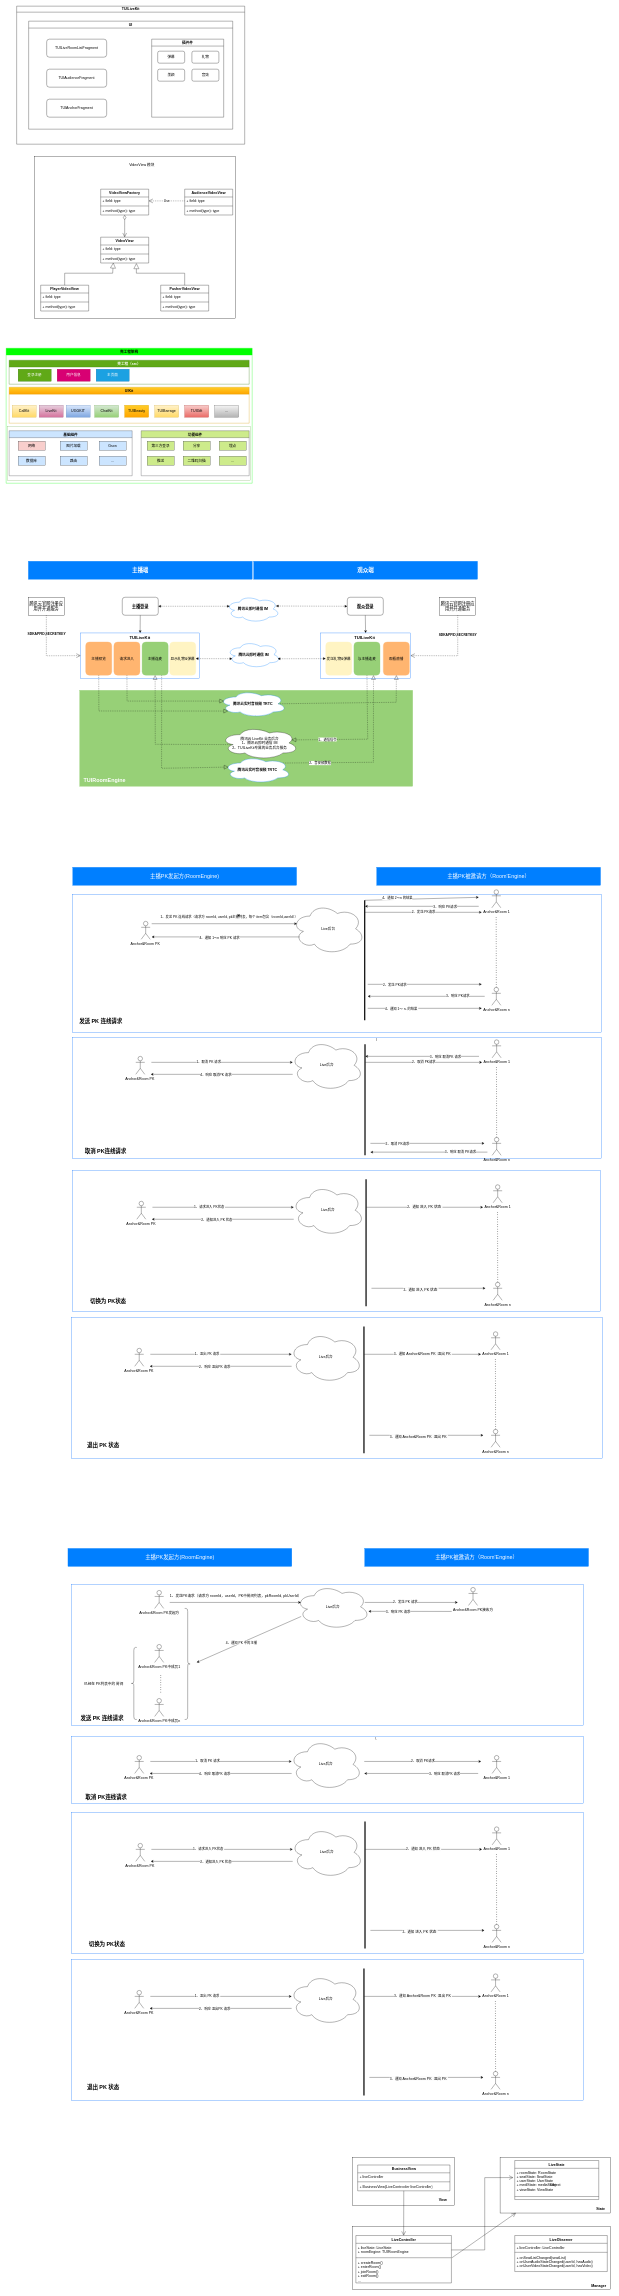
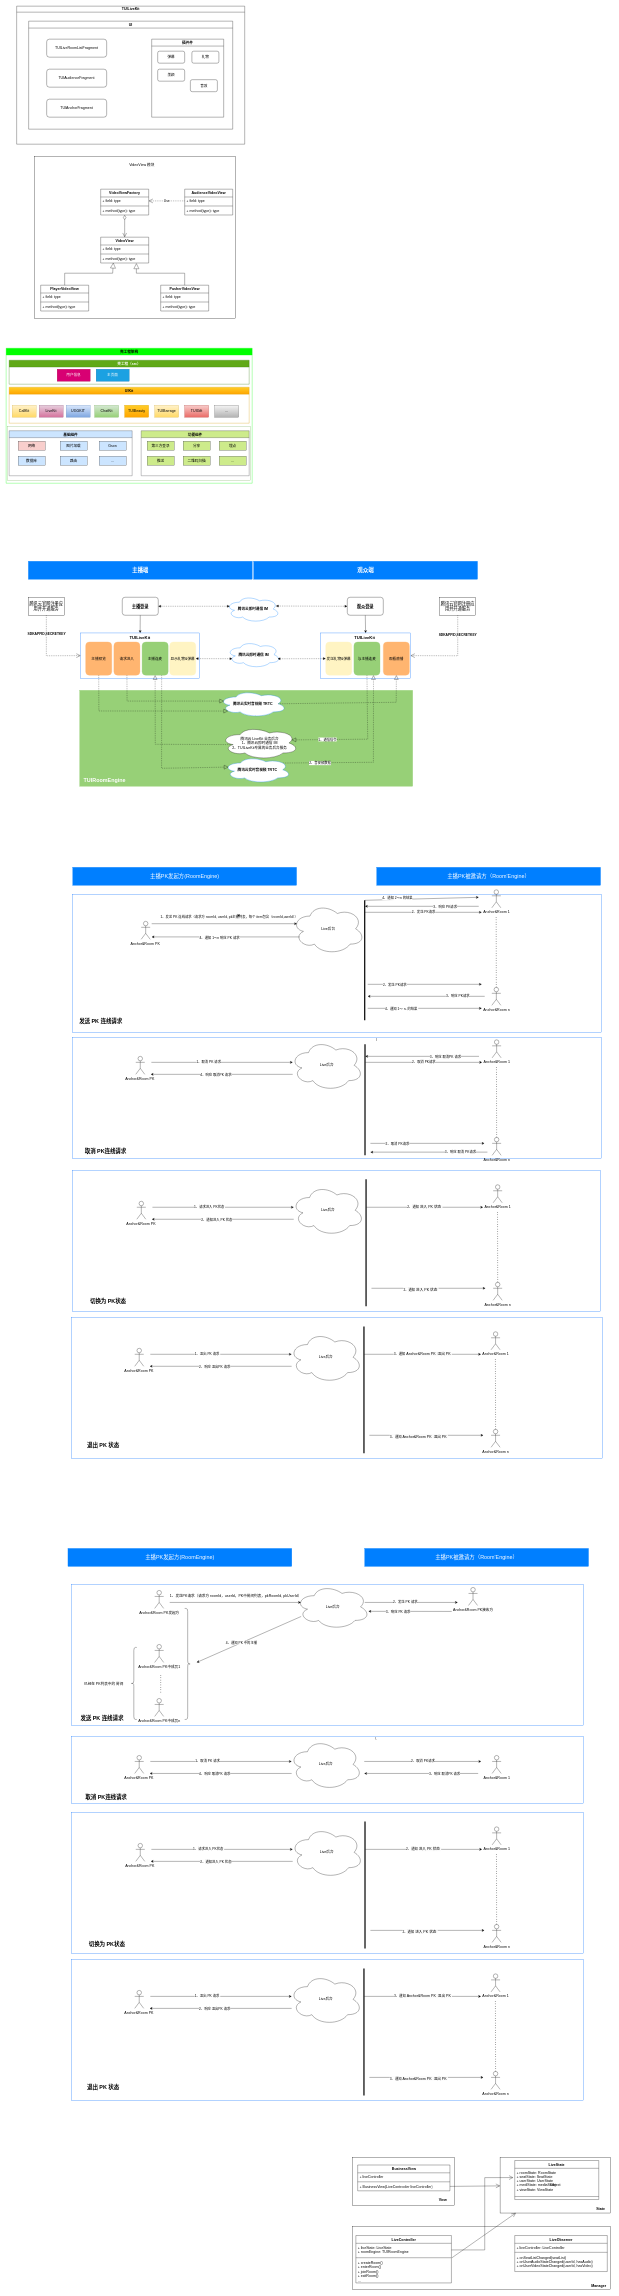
(205, 75) -> (204, 86)
(35, 375) -> none
(404, 2231) -> (463, 2186)
